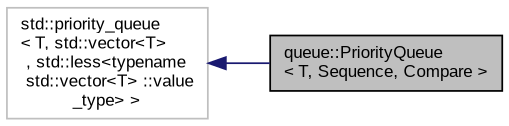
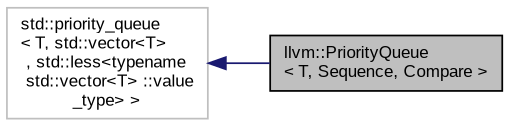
(386, 63) -> (386, 63)
